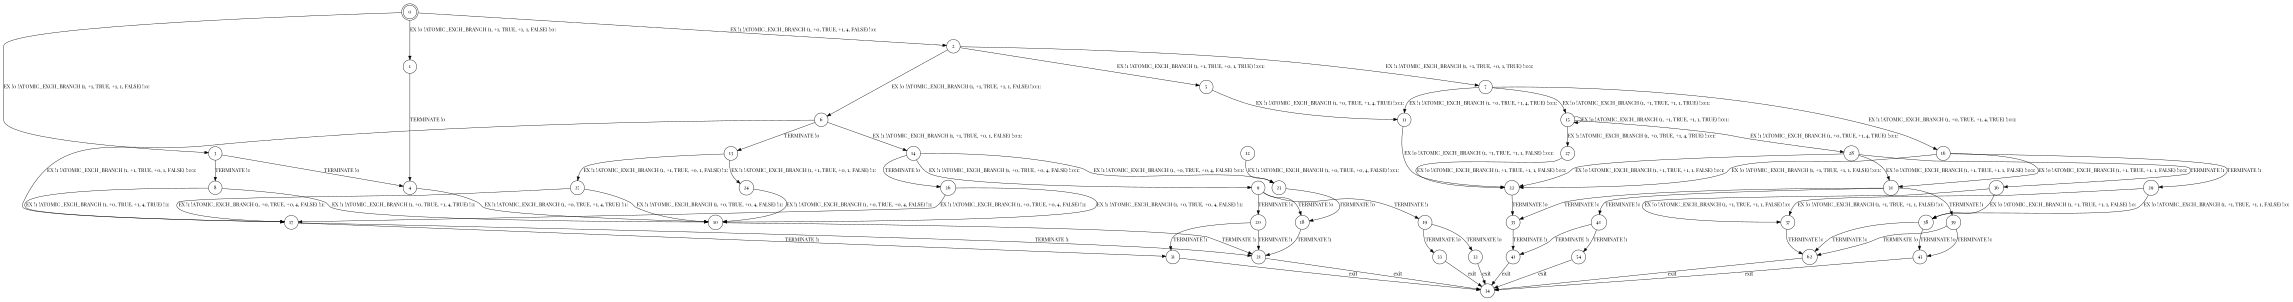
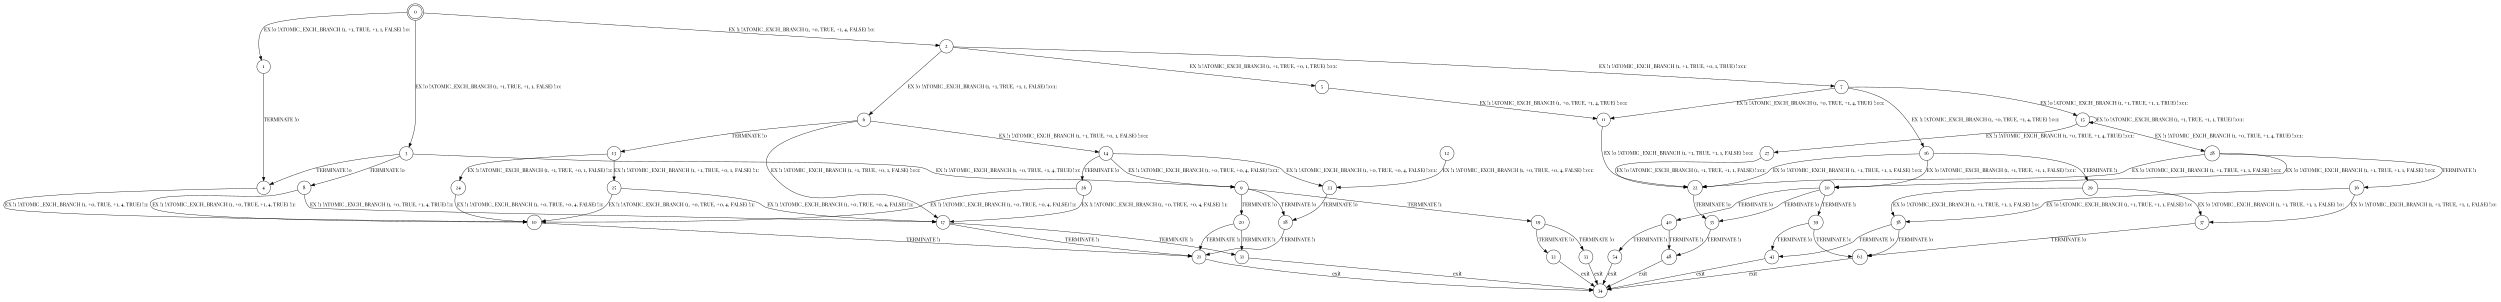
none -> (823, 163)
(1513, 257) -> (1669, 257)
